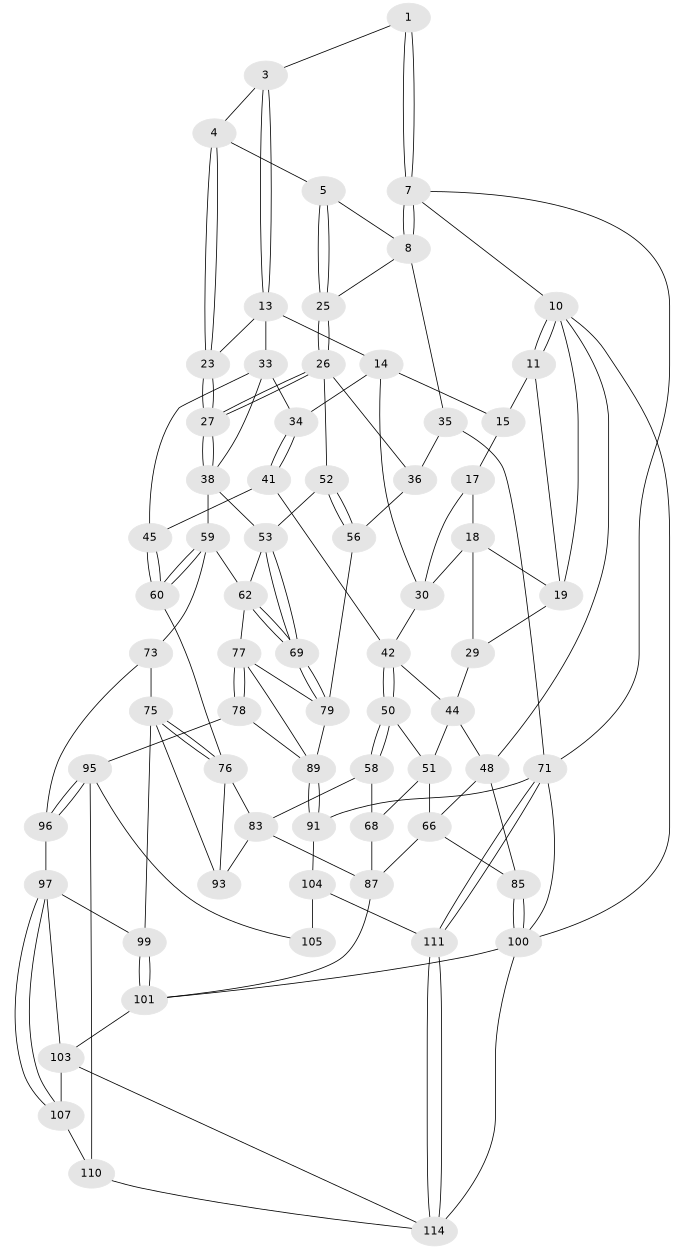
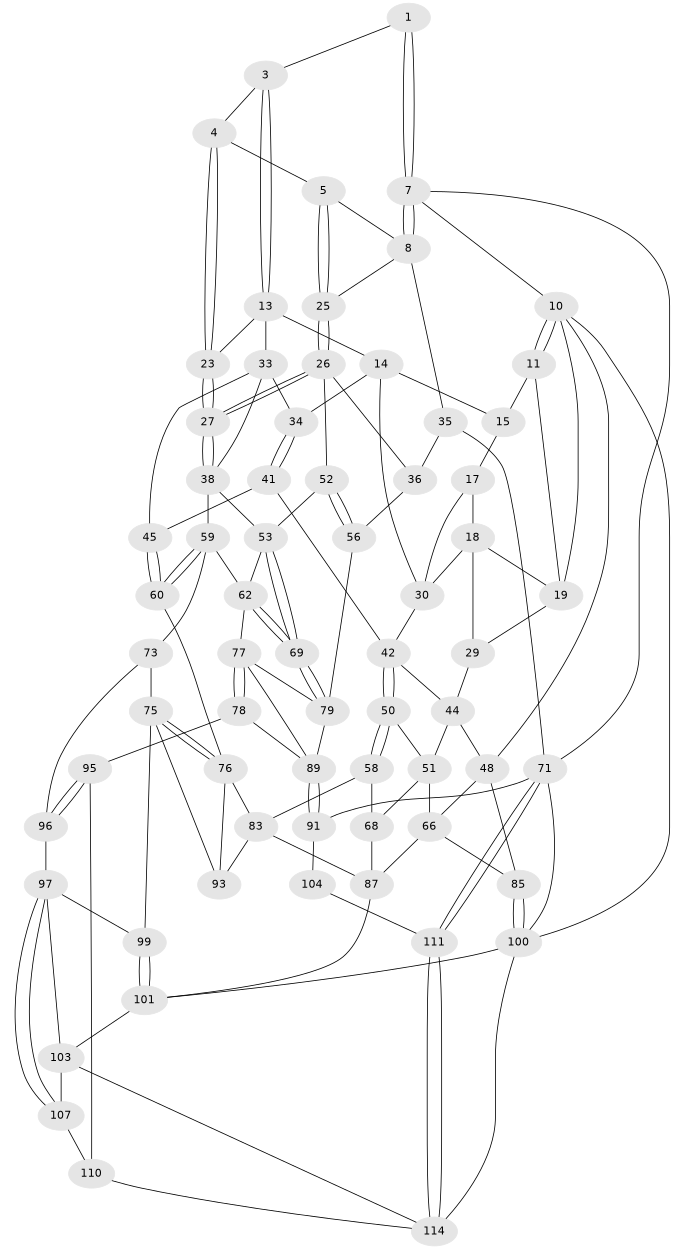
(312, 942) -> none
